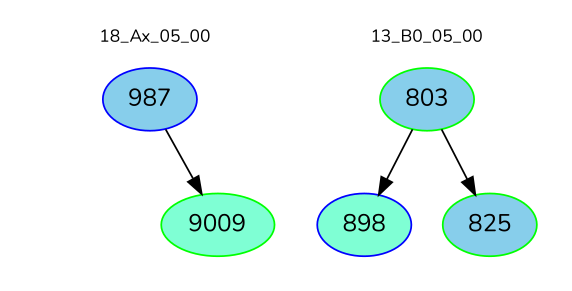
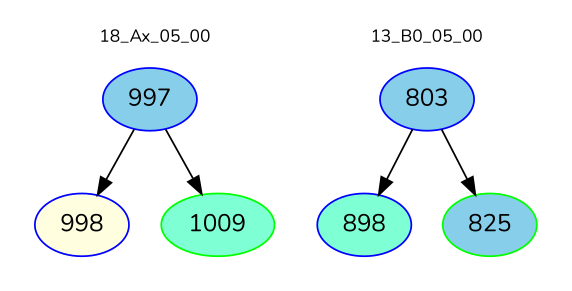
(150, 99) -> (150, 99)
(427, 99) -> (427, 99)
none -> (82, 225)
(218, 225) -> (218, 225)
